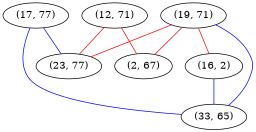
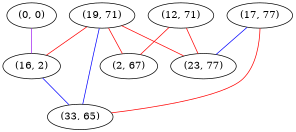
none -> (32, 15)
(77, 100) -> (206, 96)
